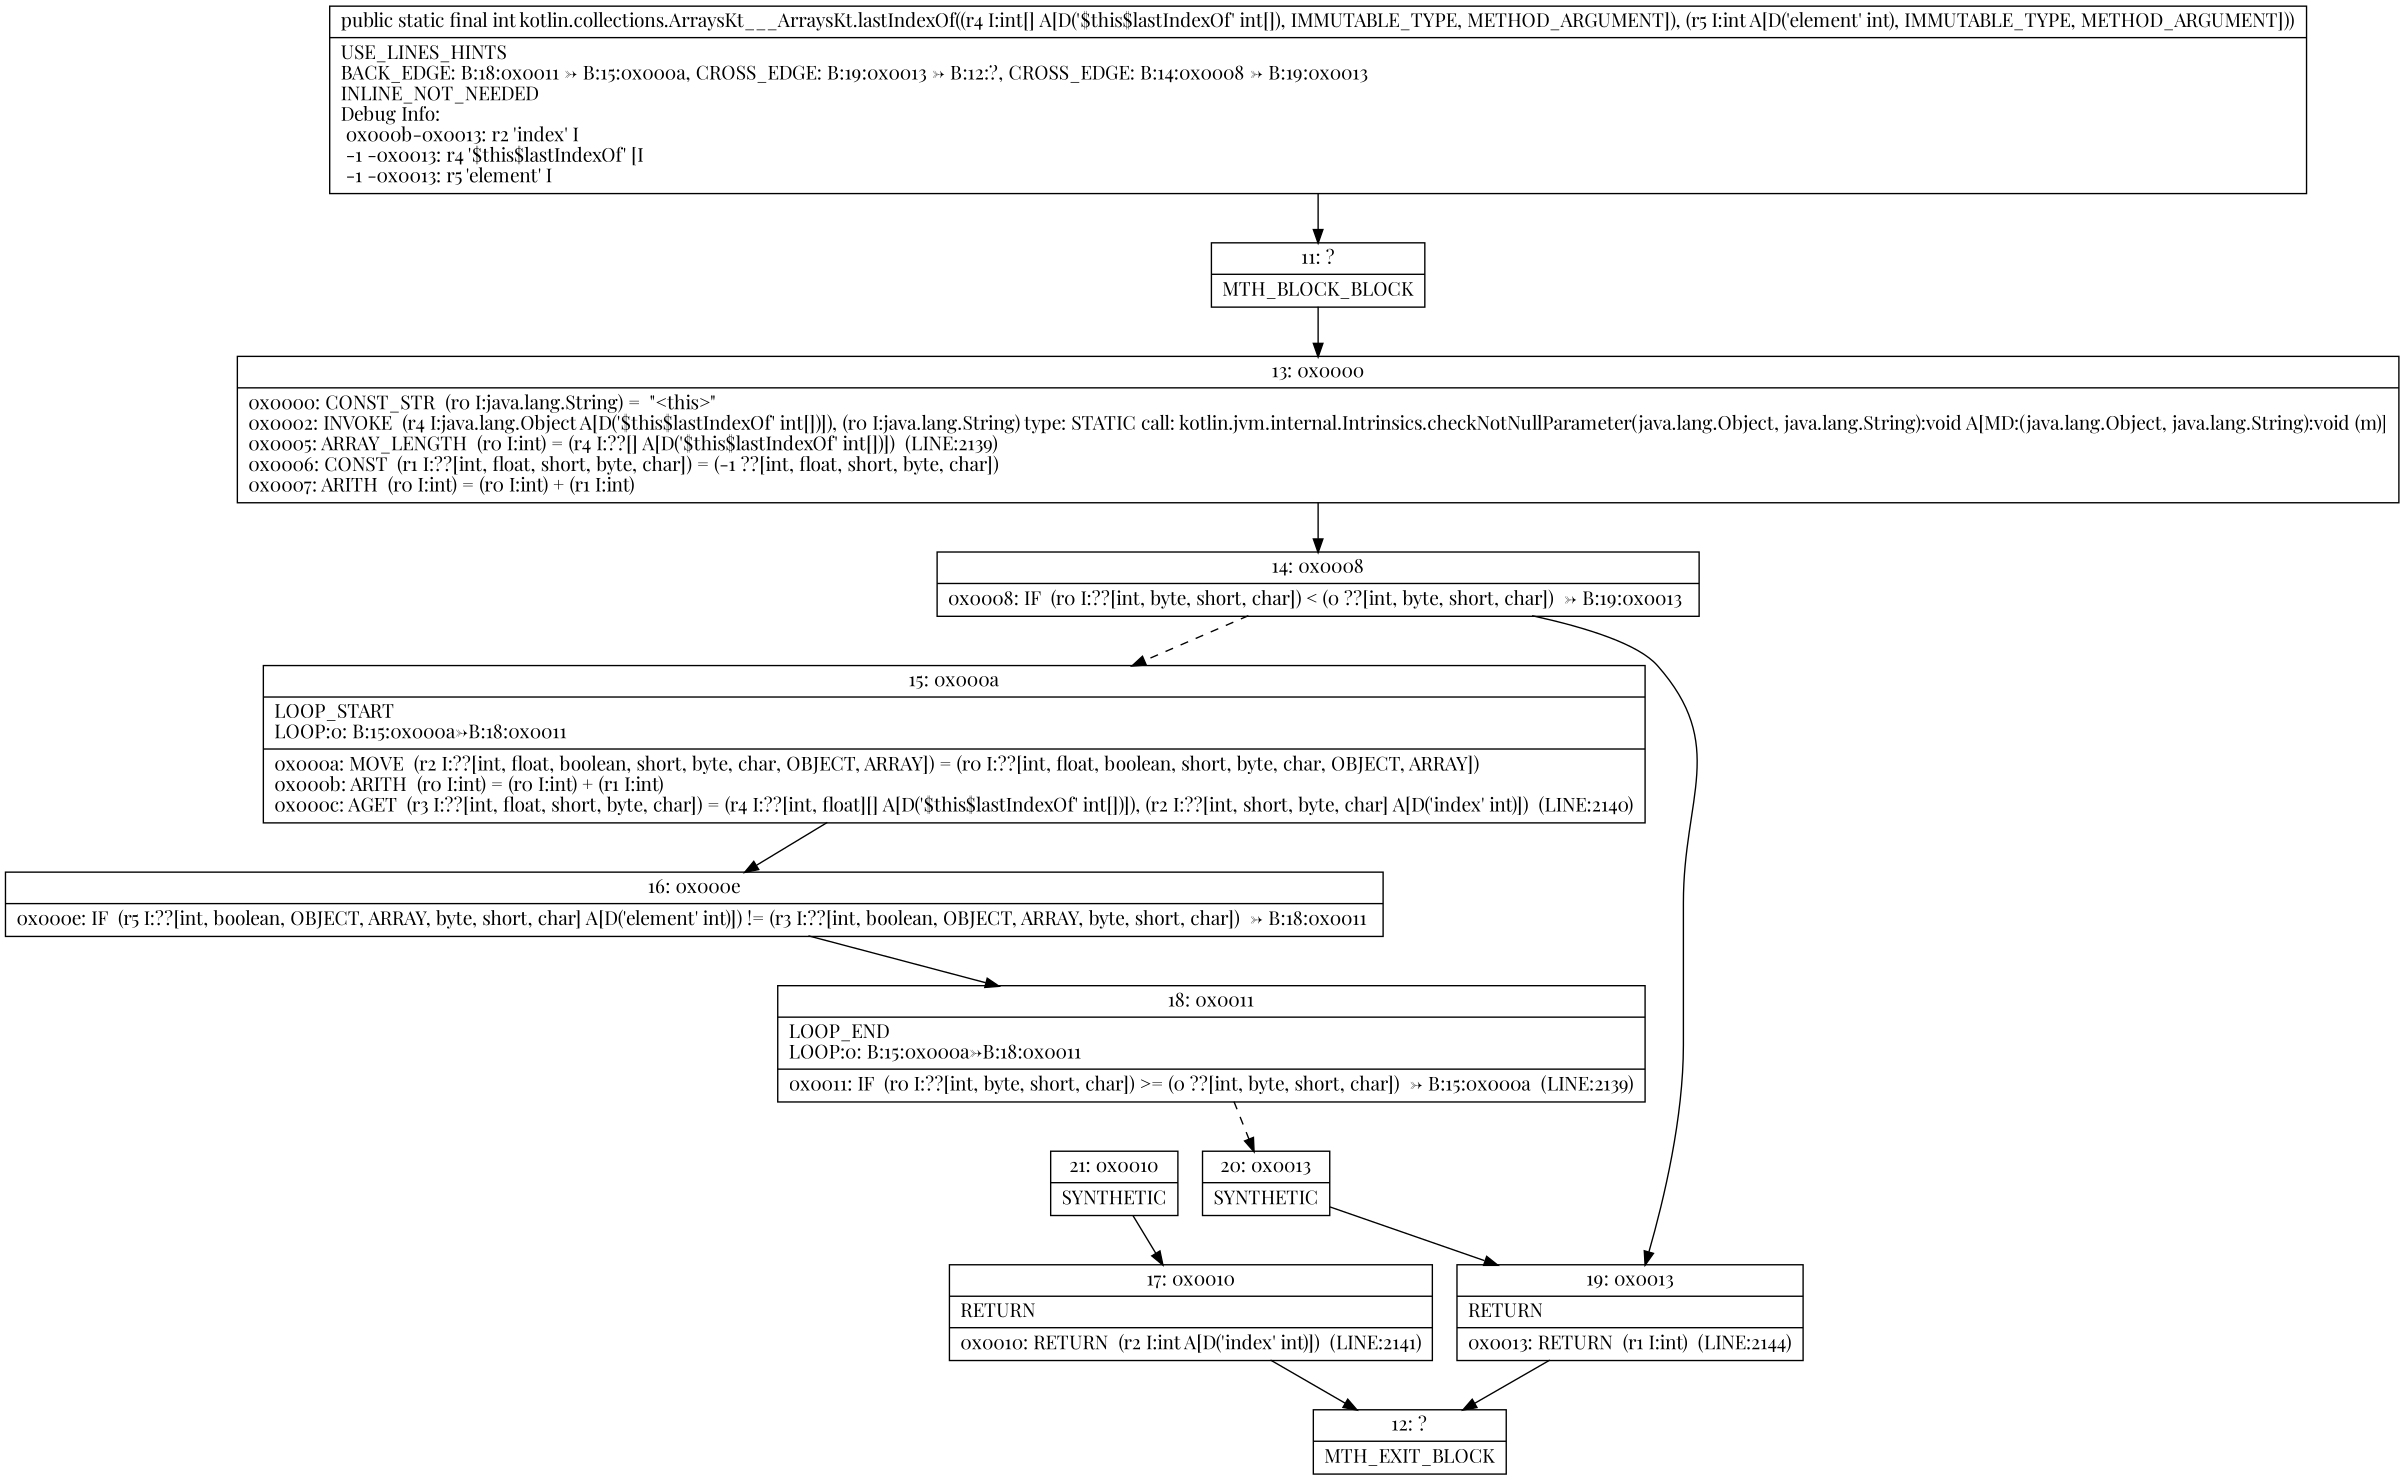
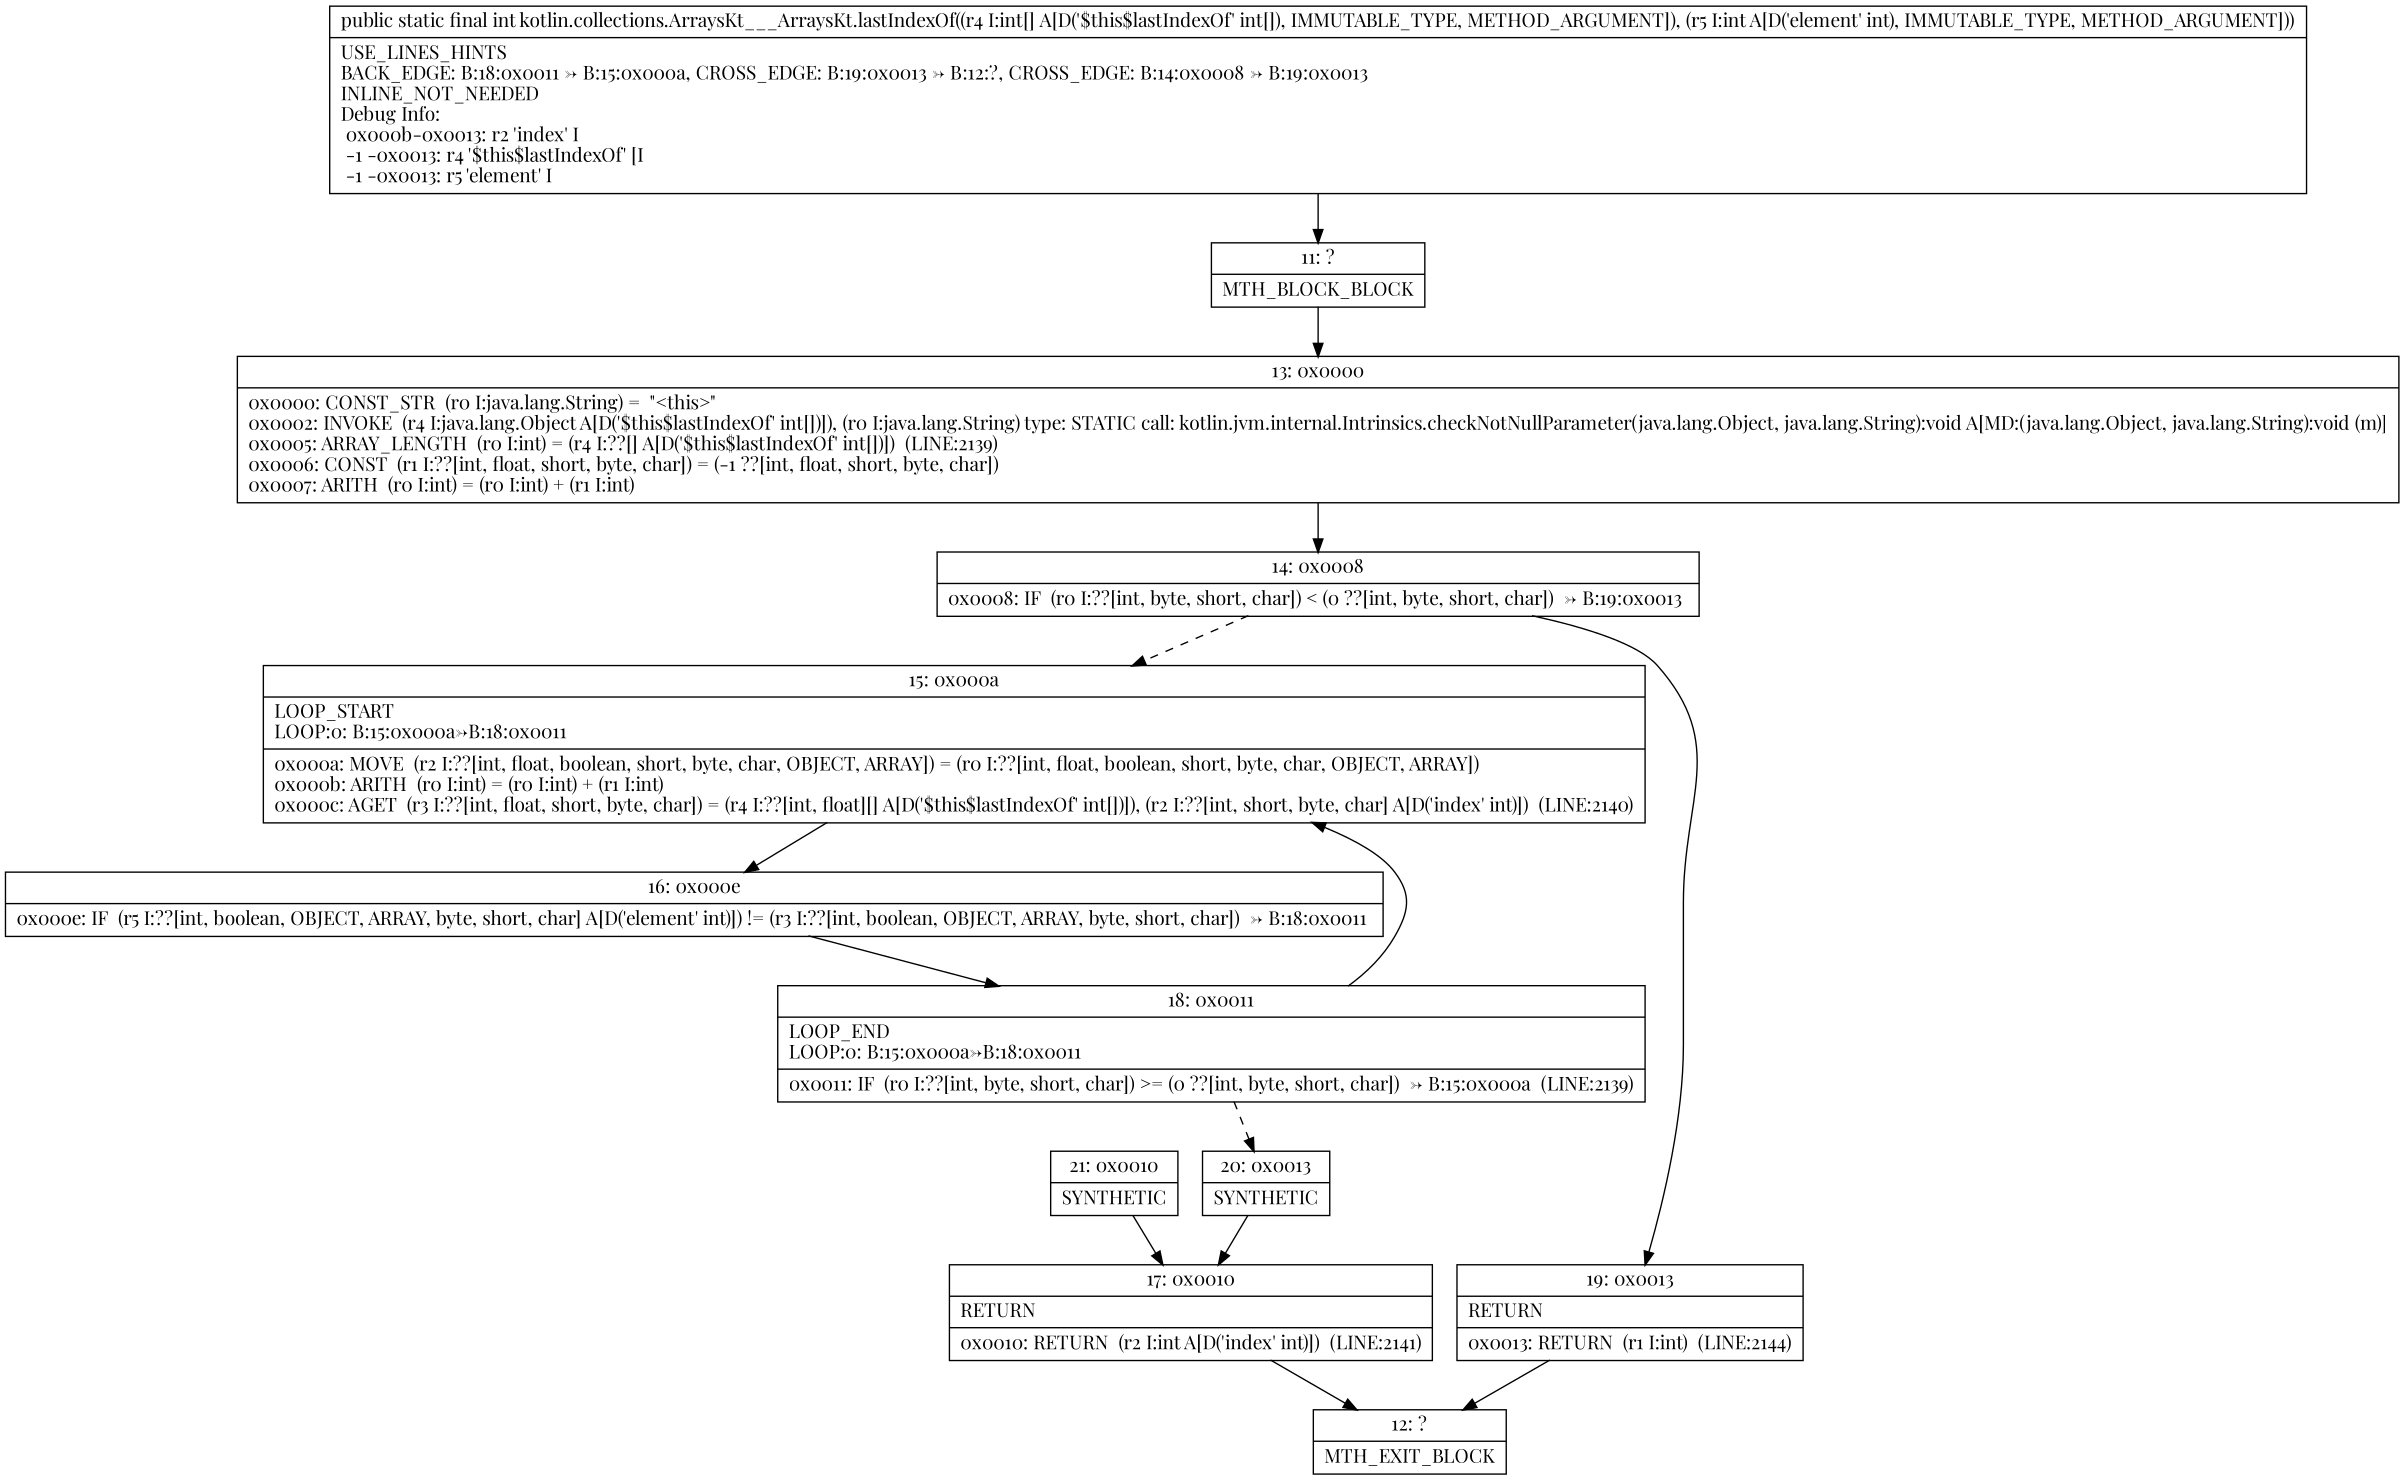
none -> (1406, 896)
(1407, 1234) -> (1237, 1234)
